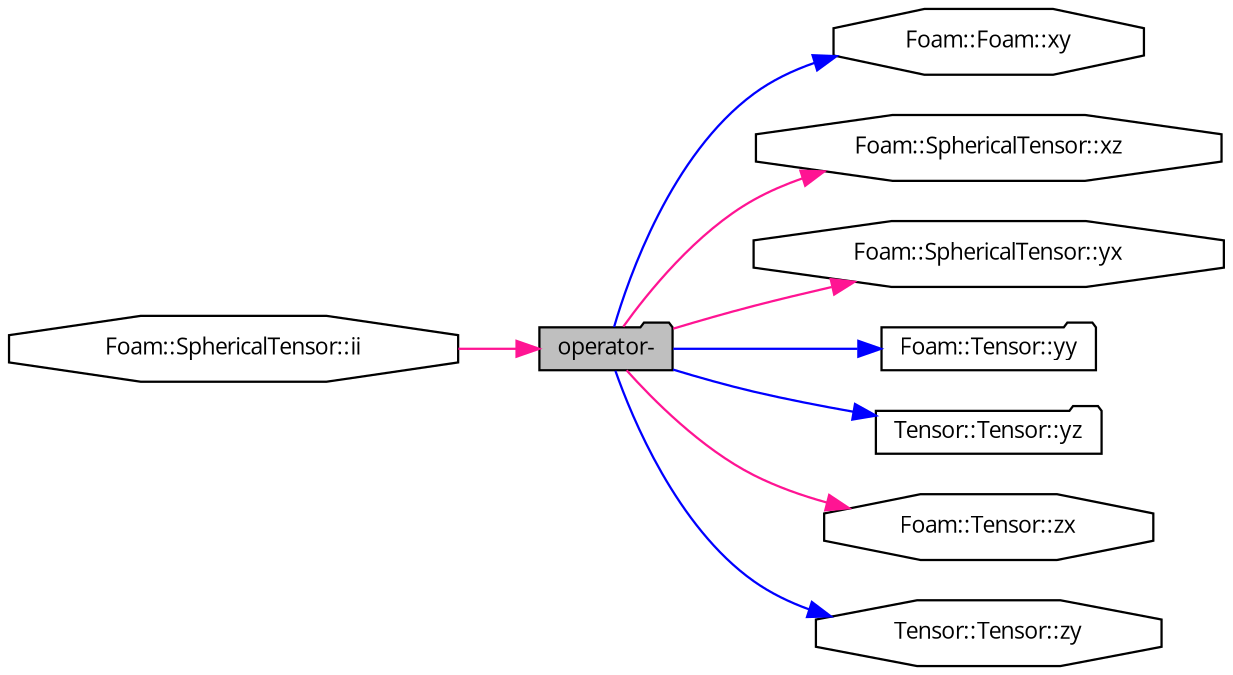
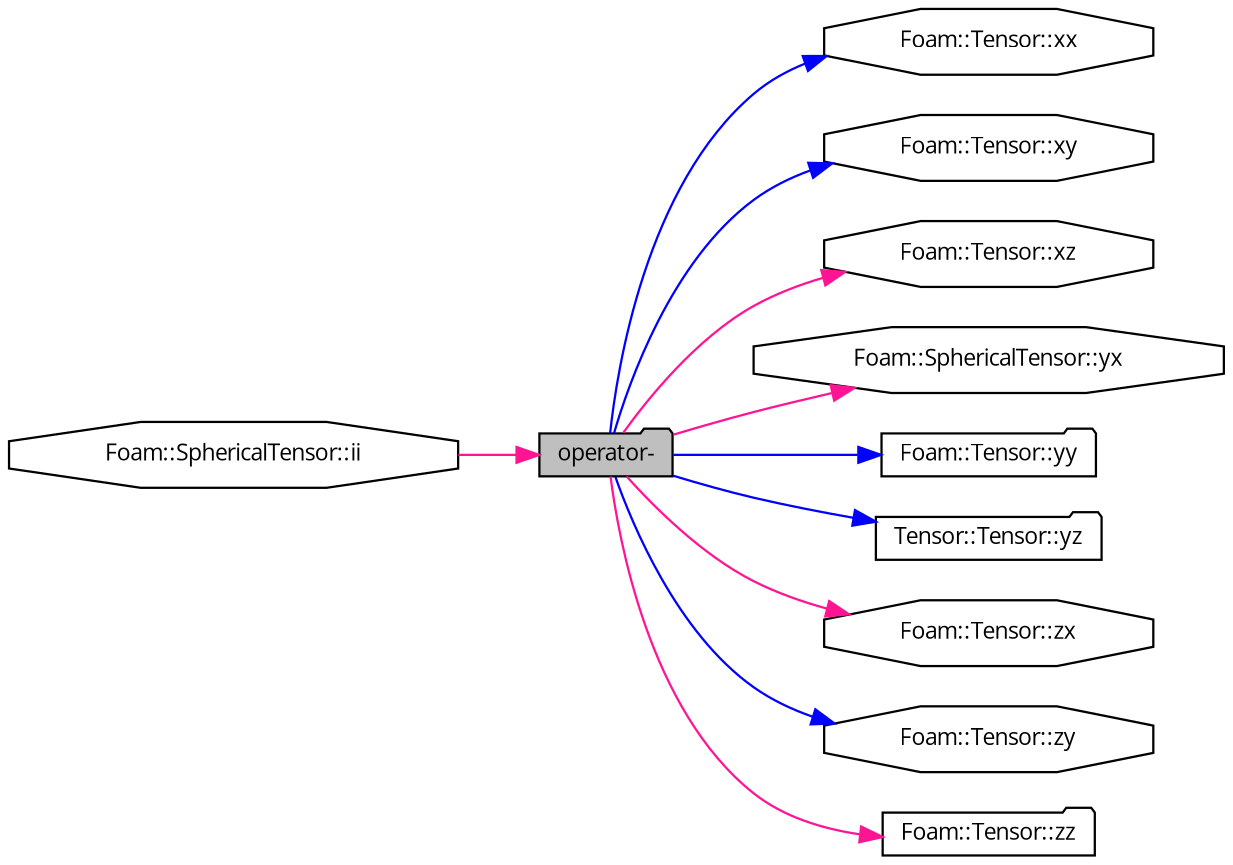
(989, 42) -> (989, 148)
none -> (989, 42)
(989, 148) -> (989, 254)
(989, 633) -> (989, 739)
none -> (989, 834)
